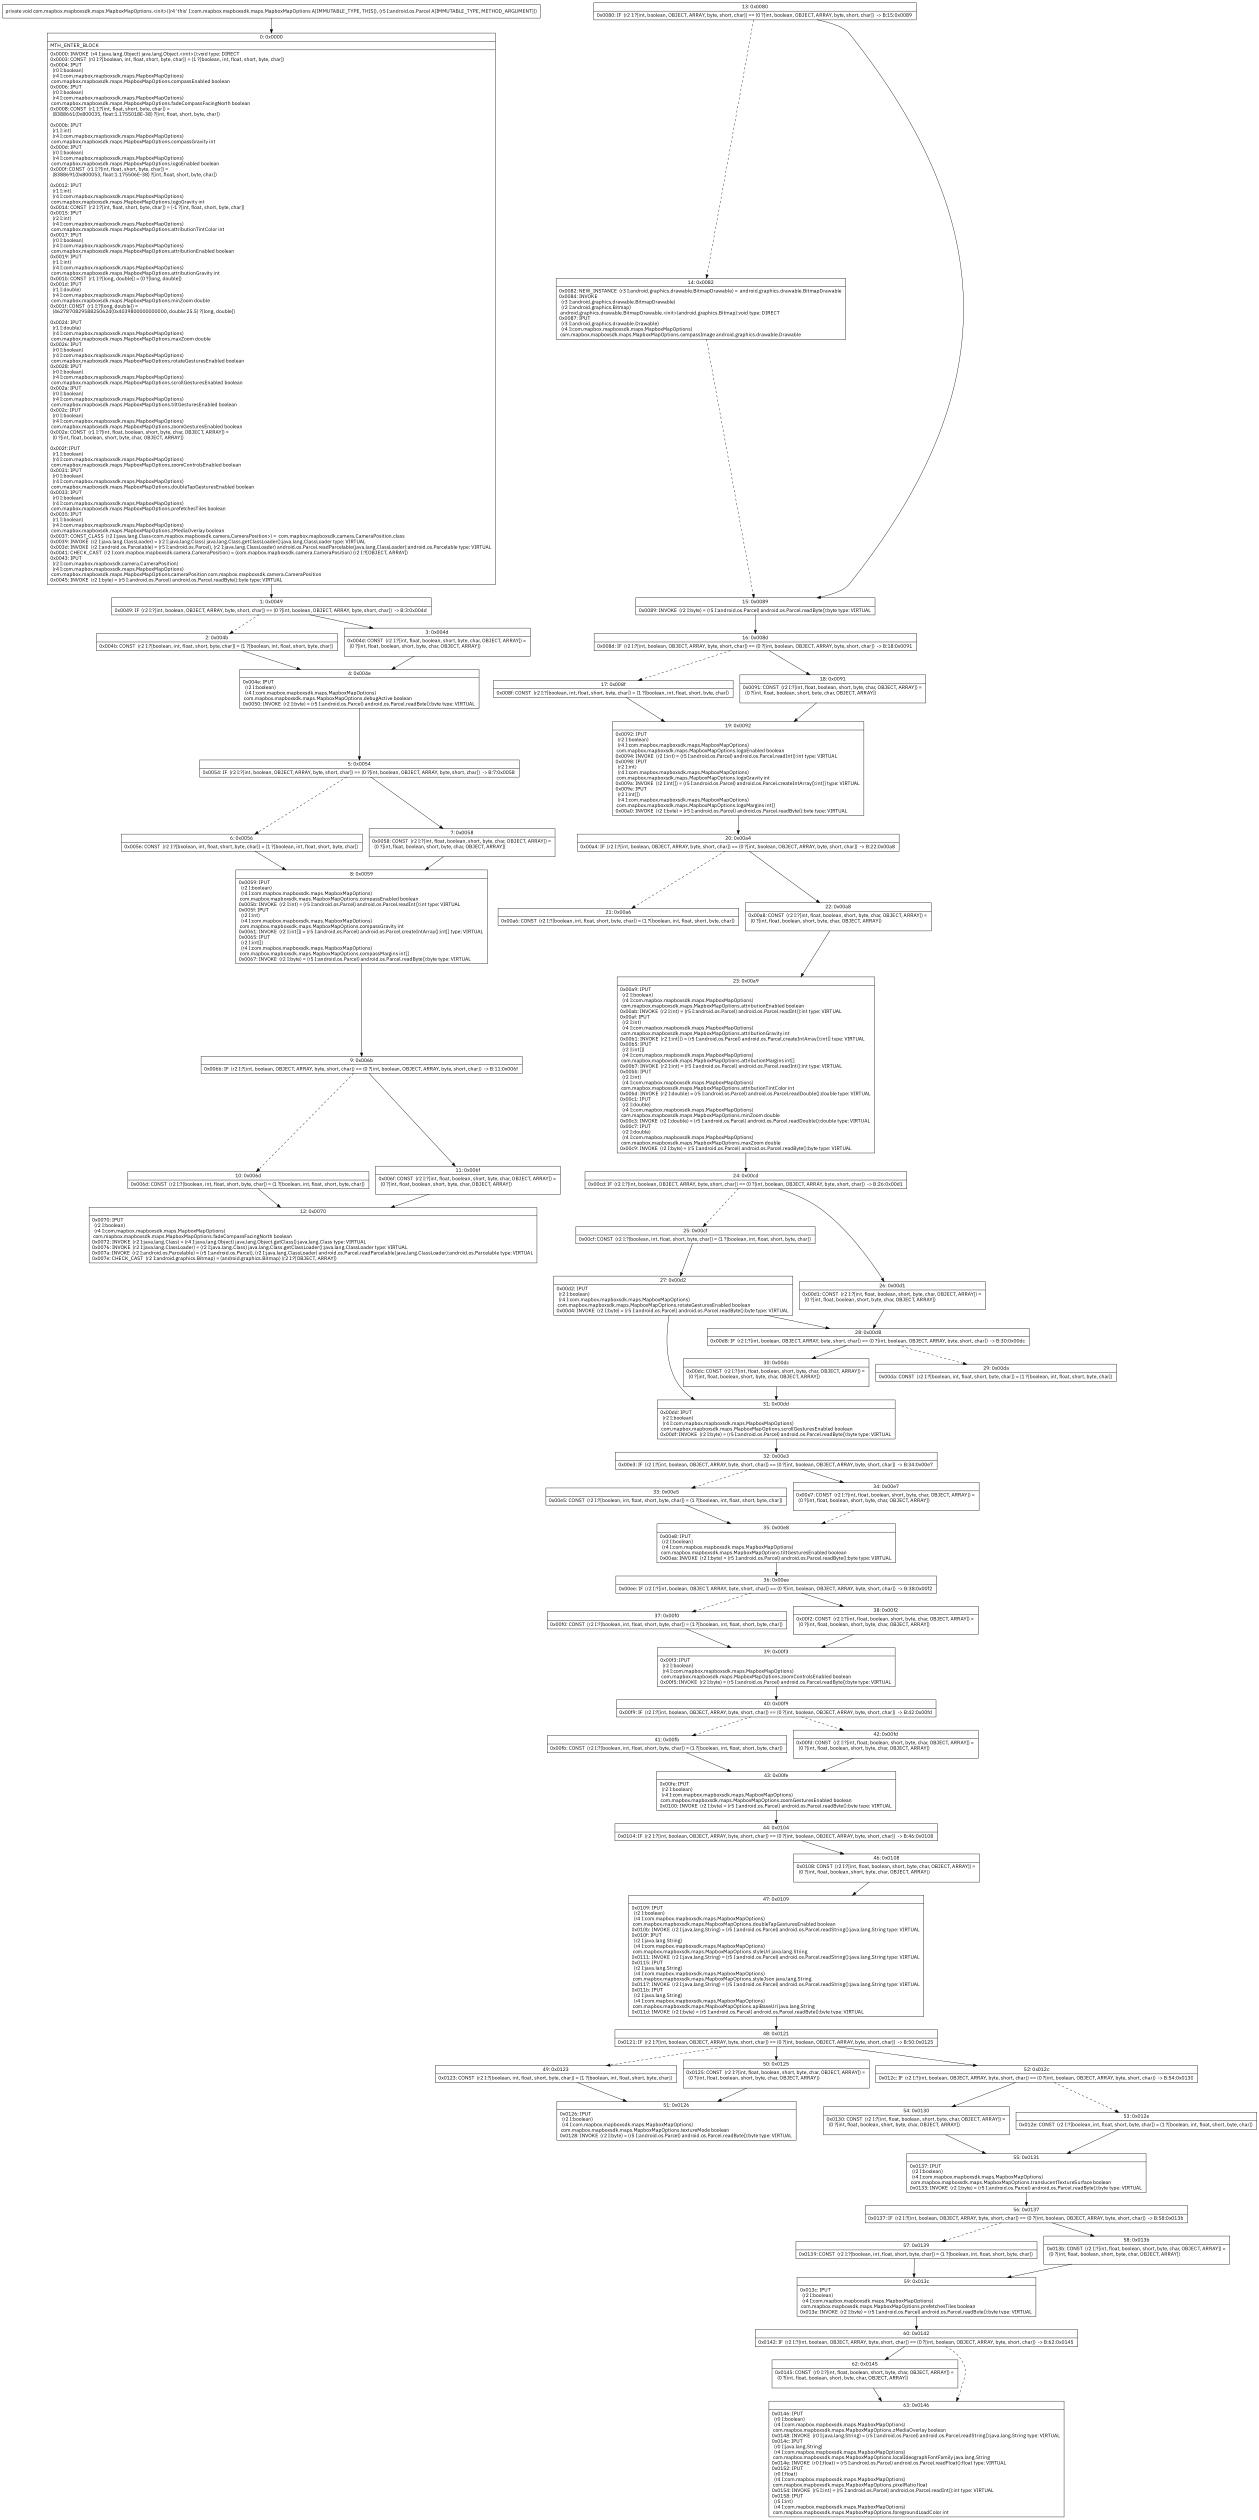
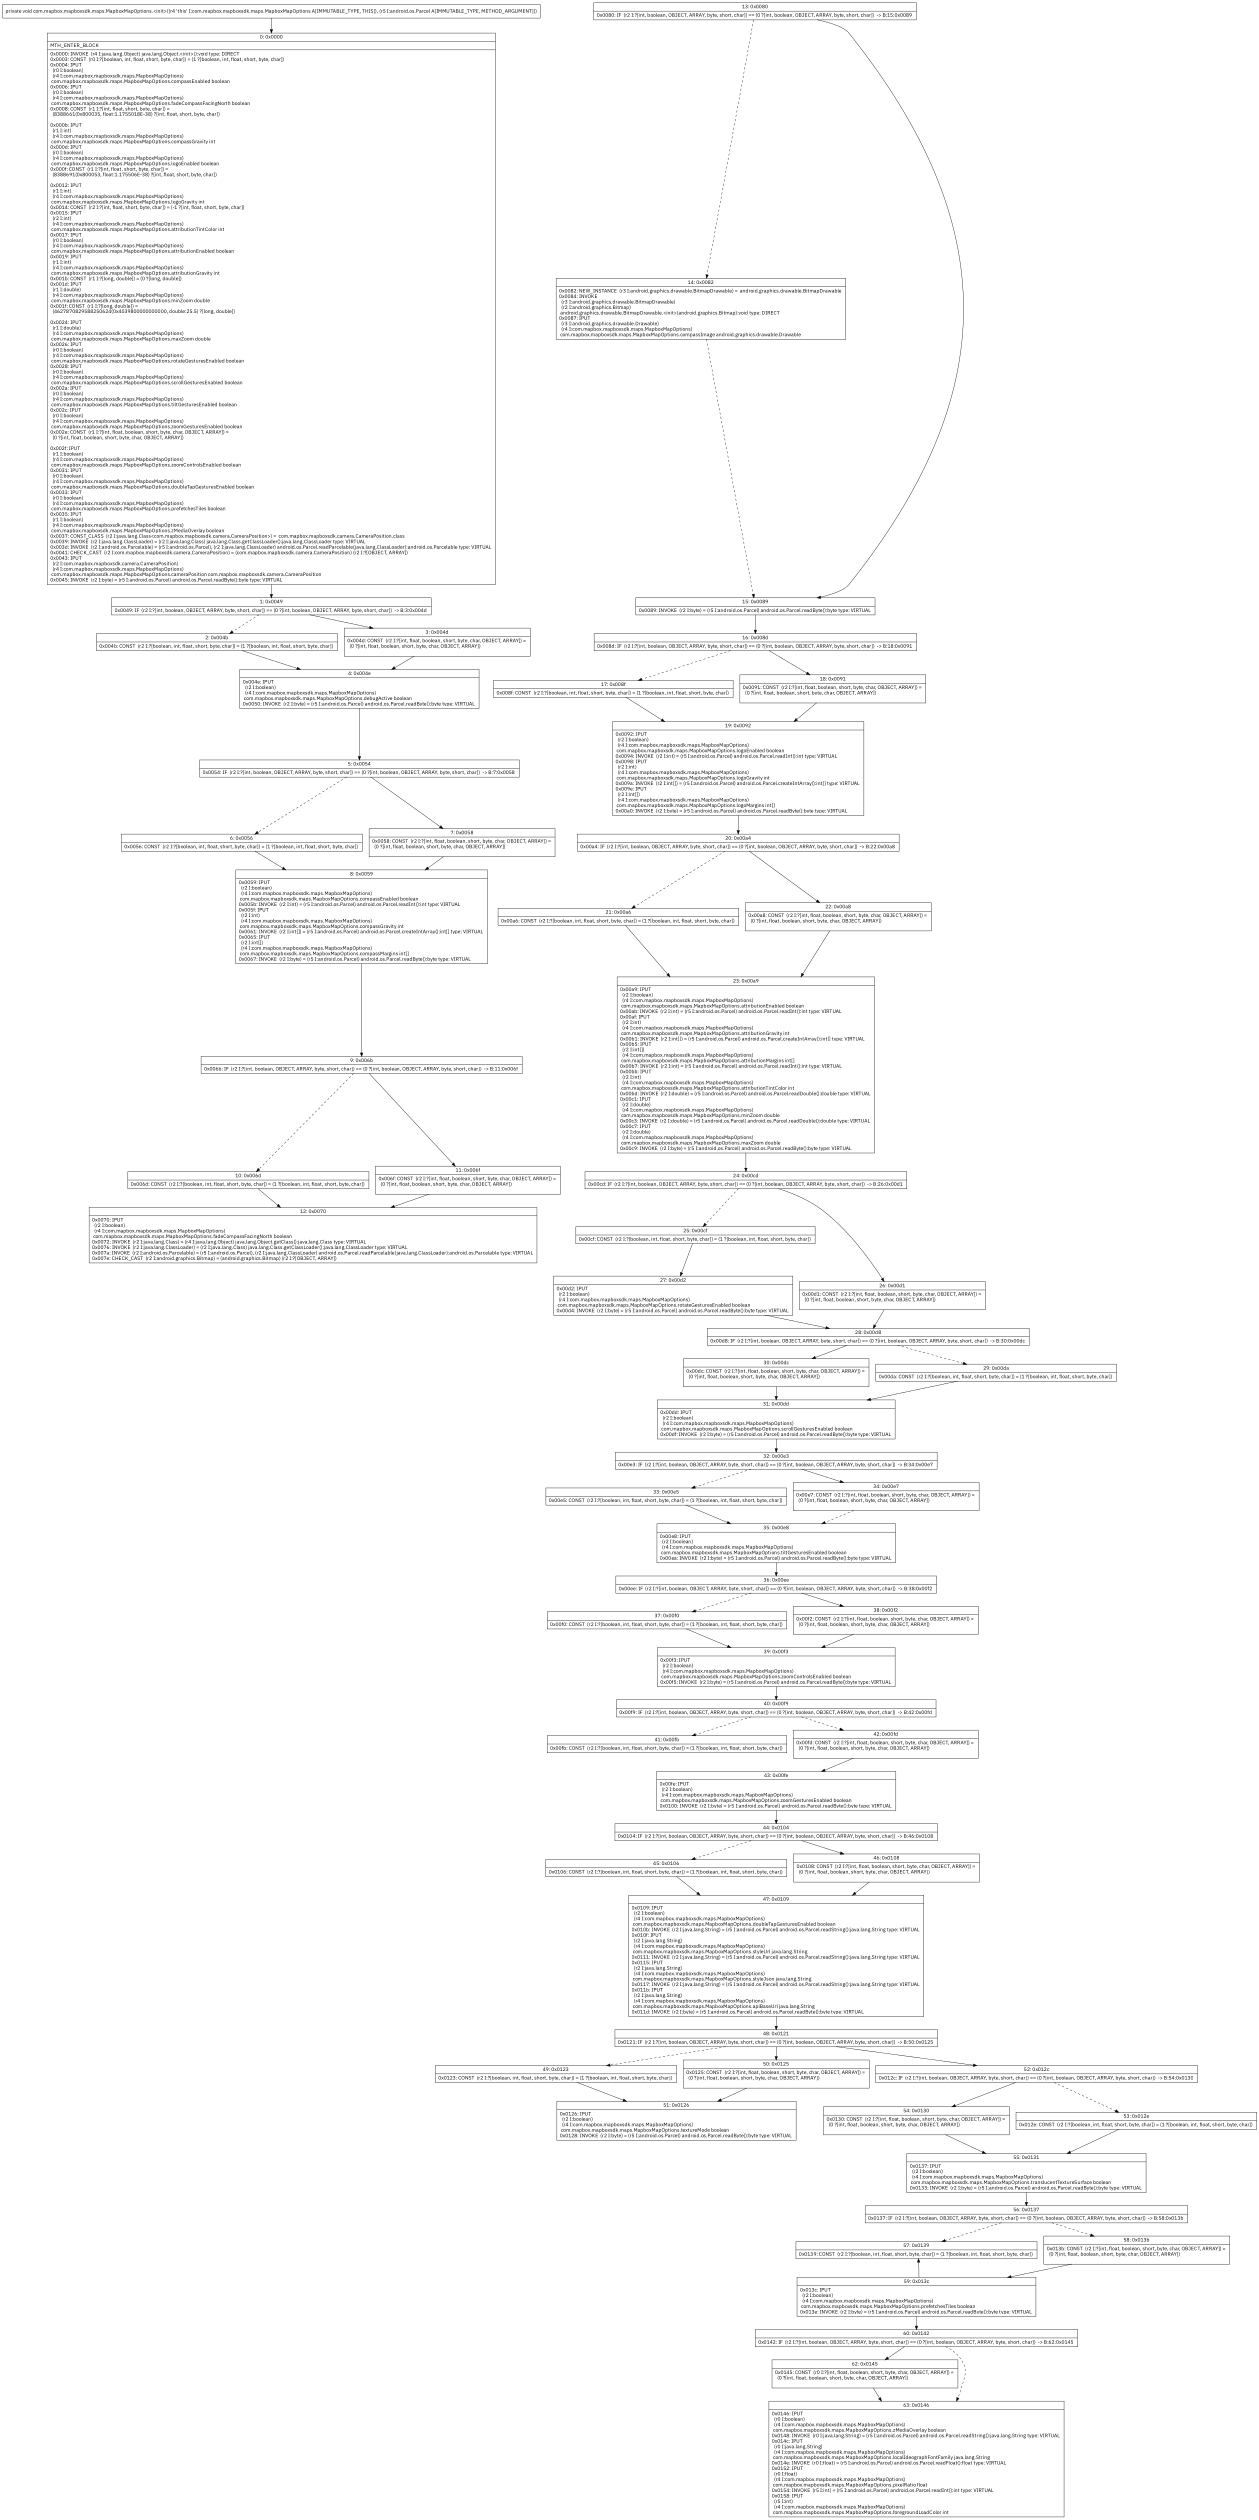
none -> (647, 950)
(669, 1360) -> (914, 1390)
(707, 1761) -> none
none -> (666, 1868)
(1071, 2229) -> (1071, 2229)
(914, 2266) -> (919, 2270)
